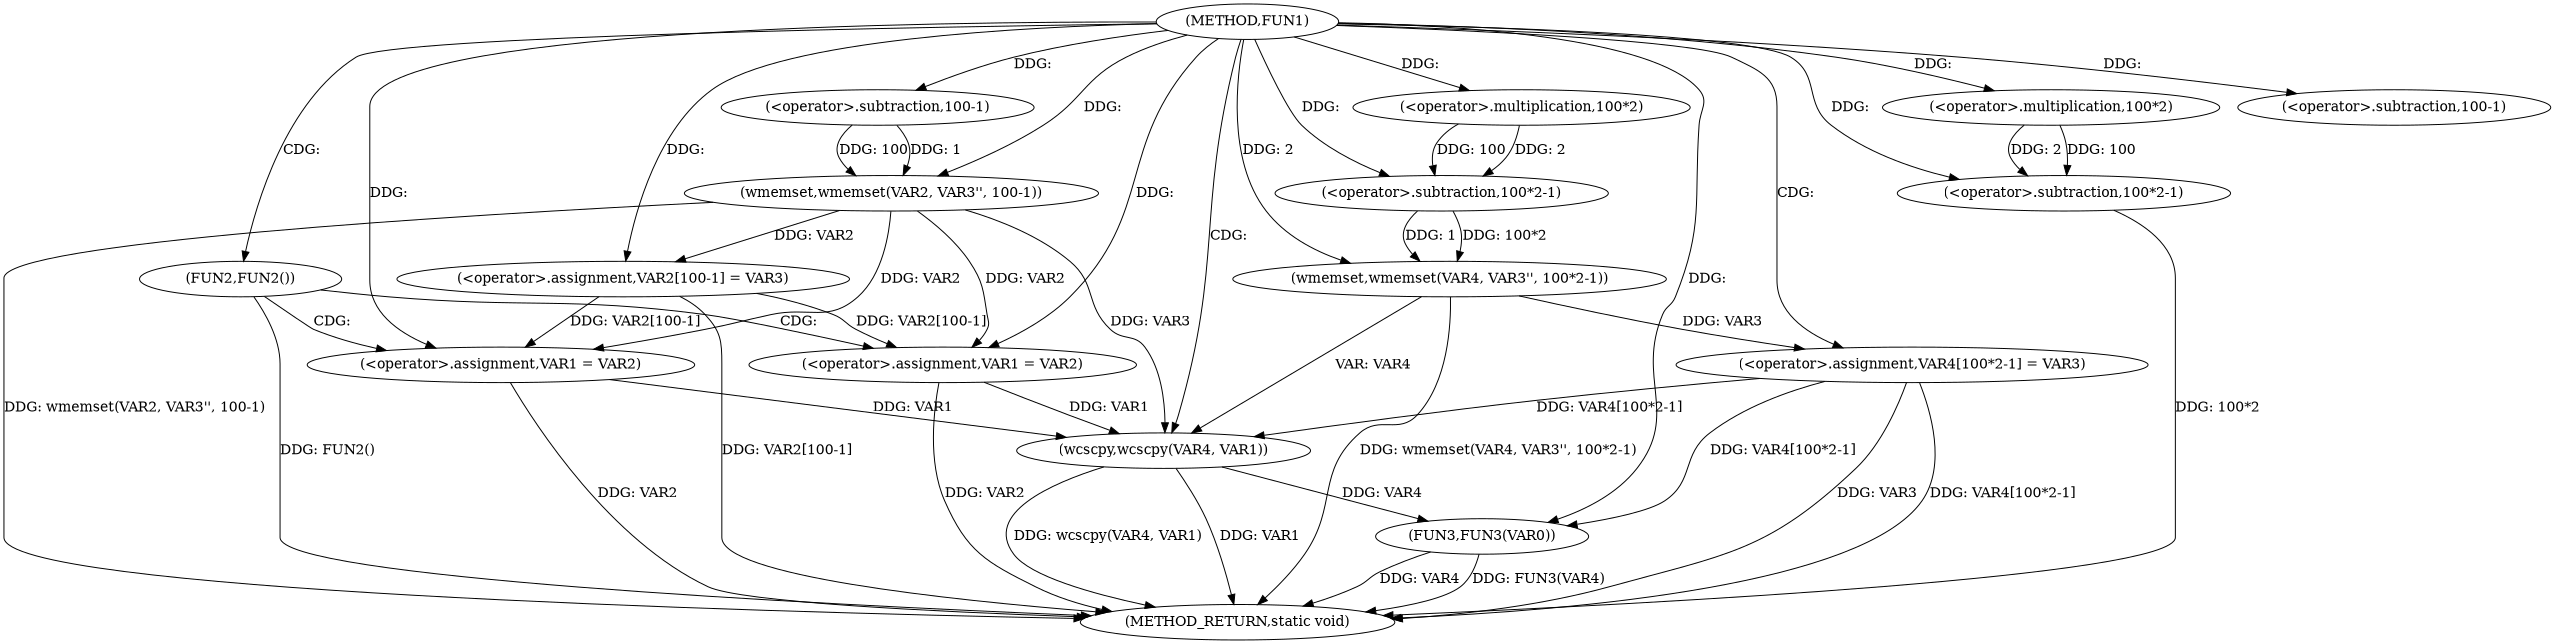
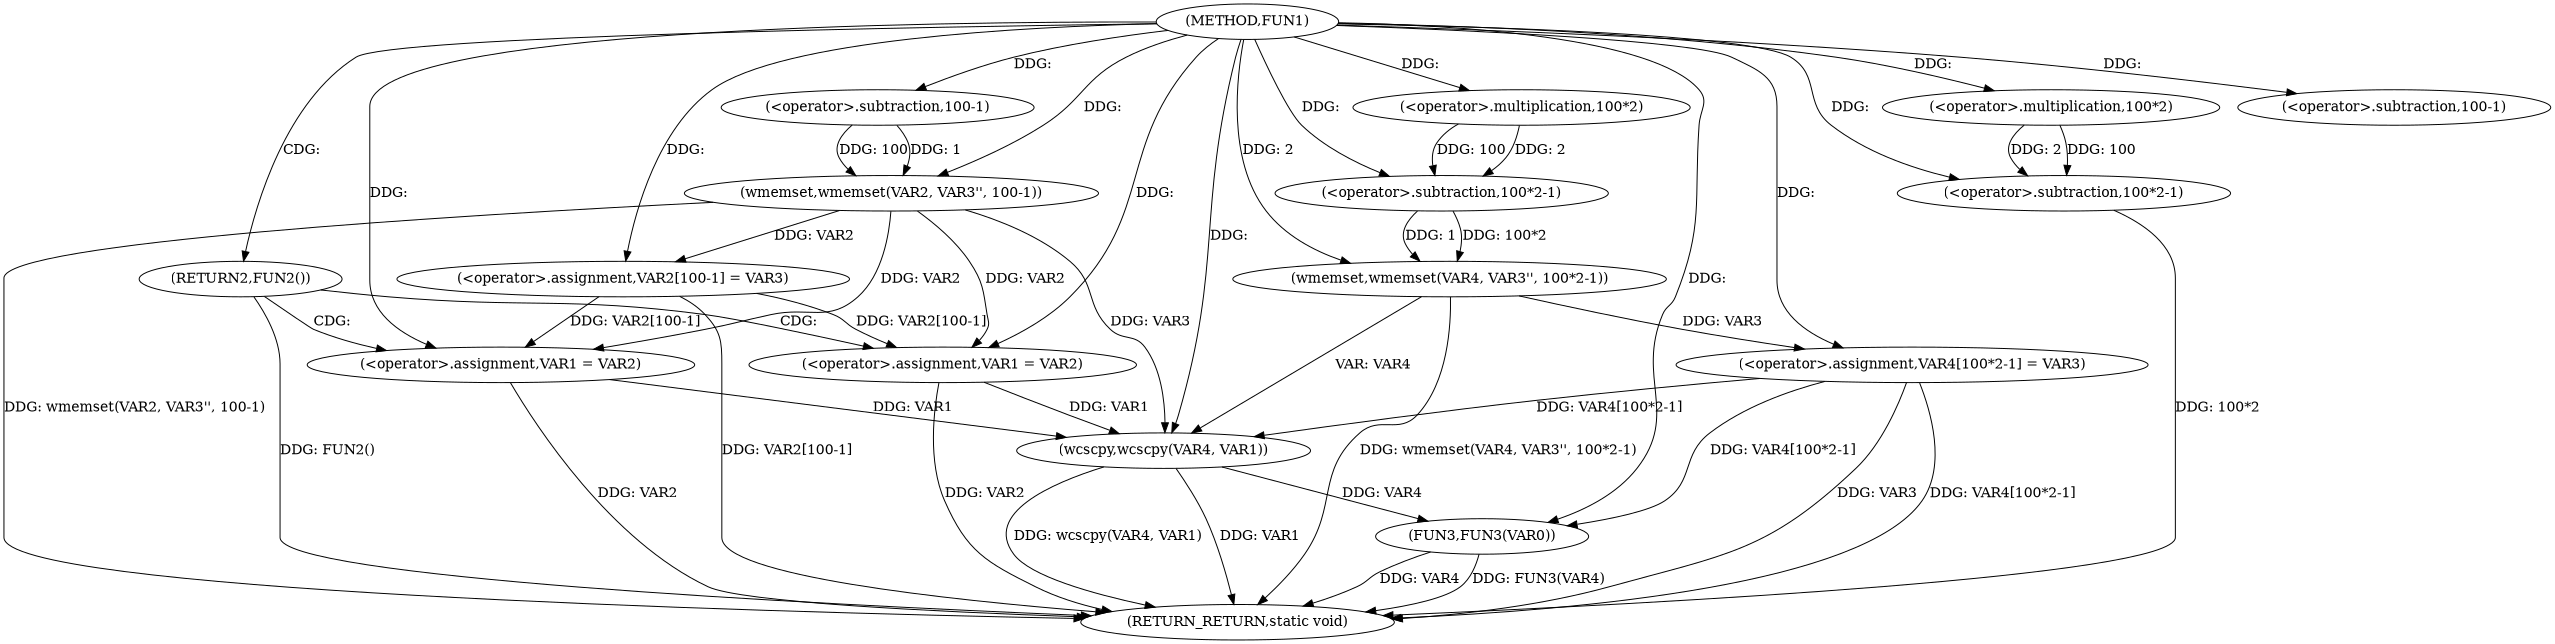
(1798, 193) -> (1798, 193)
(1231, 236) -> (1231, 236)
(241, 279) -> (241, 279)
(1238, 622) -> (1238, 622)
